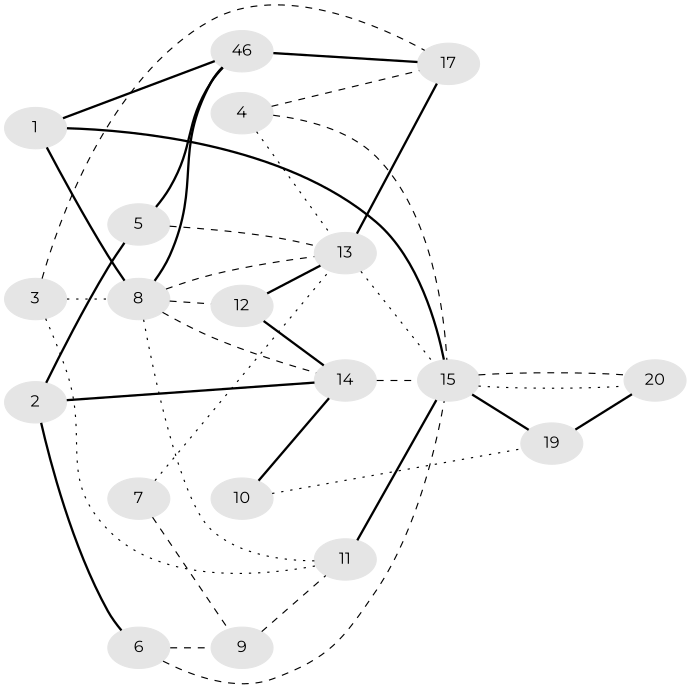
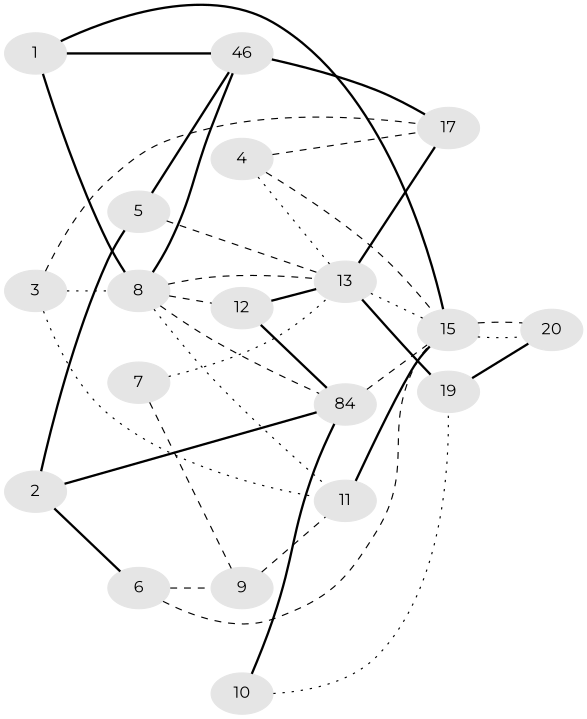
(345, 380) -> (345, 404)
(500, 412) -> (396, 337)
